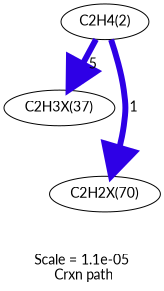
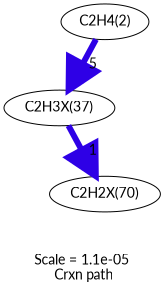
(124, 93) -> (75, 138)
